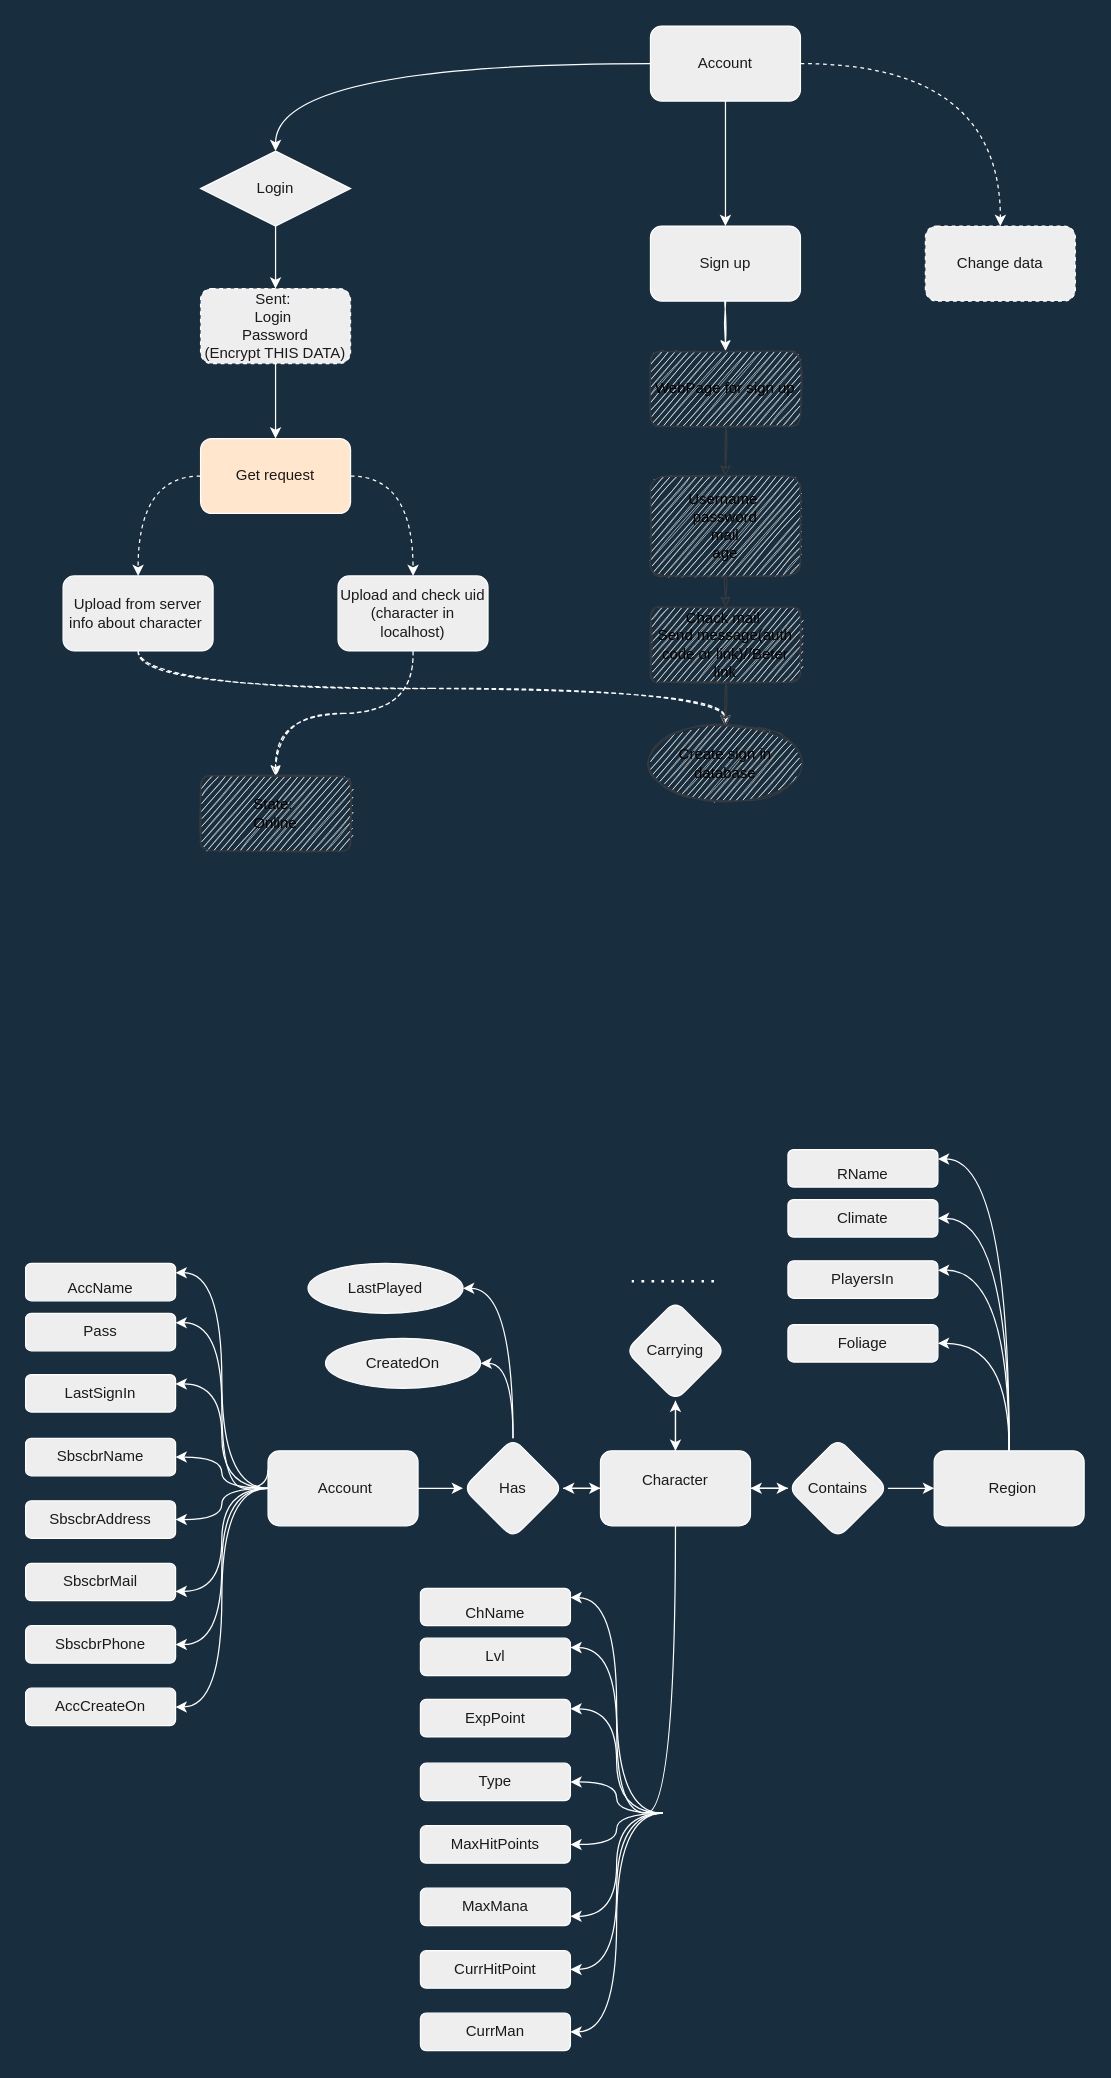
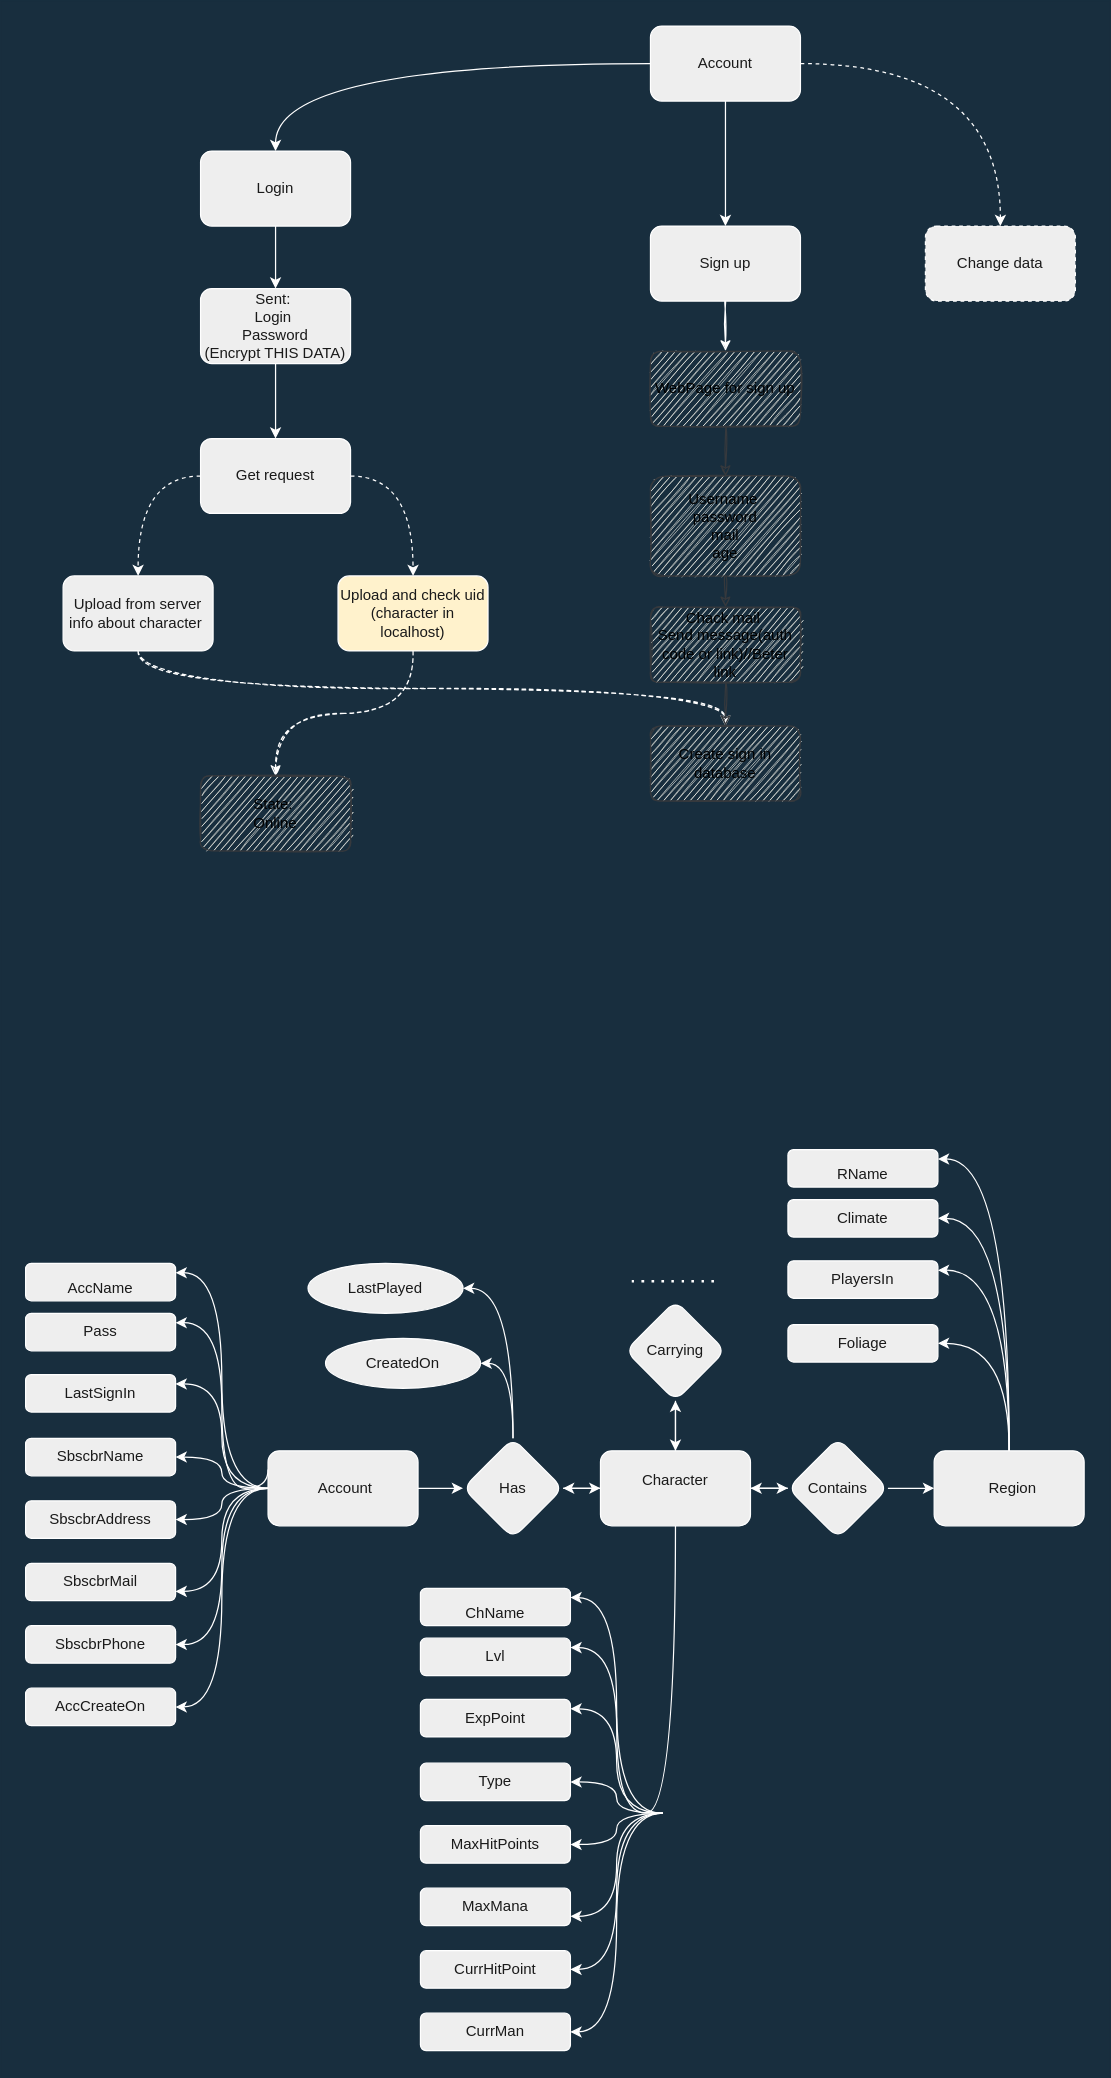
(276, 188) -> (276, 188)
(276, 326) -> (276, 326)
(276, 476) -> (276, 476)
(413, 613) -> (413, 613)
(726, 763) -> (726, 763)
